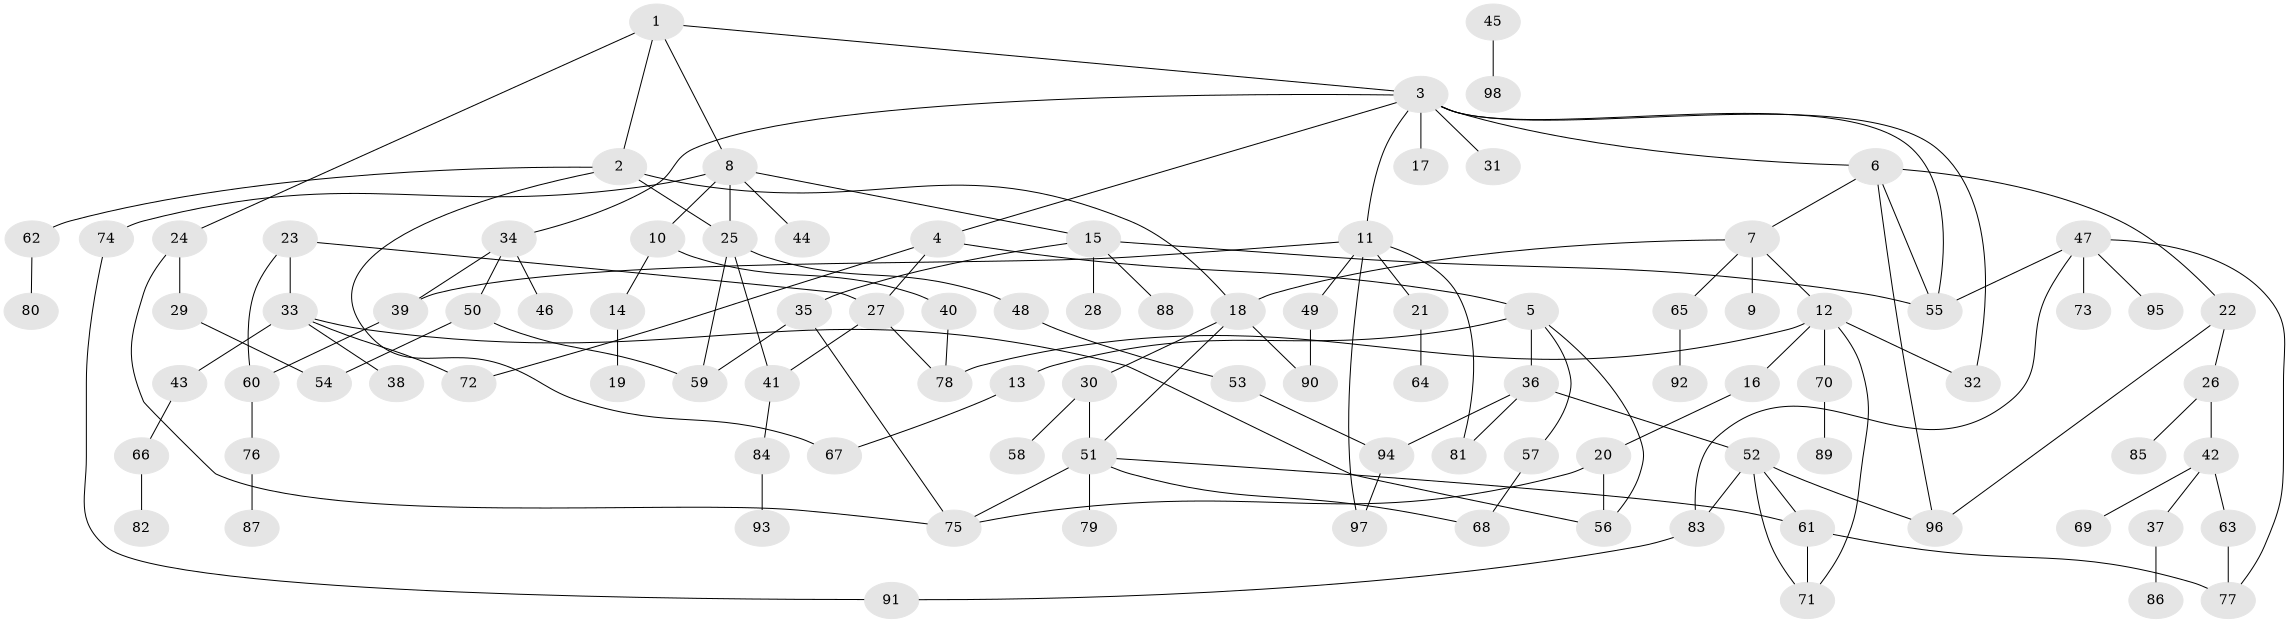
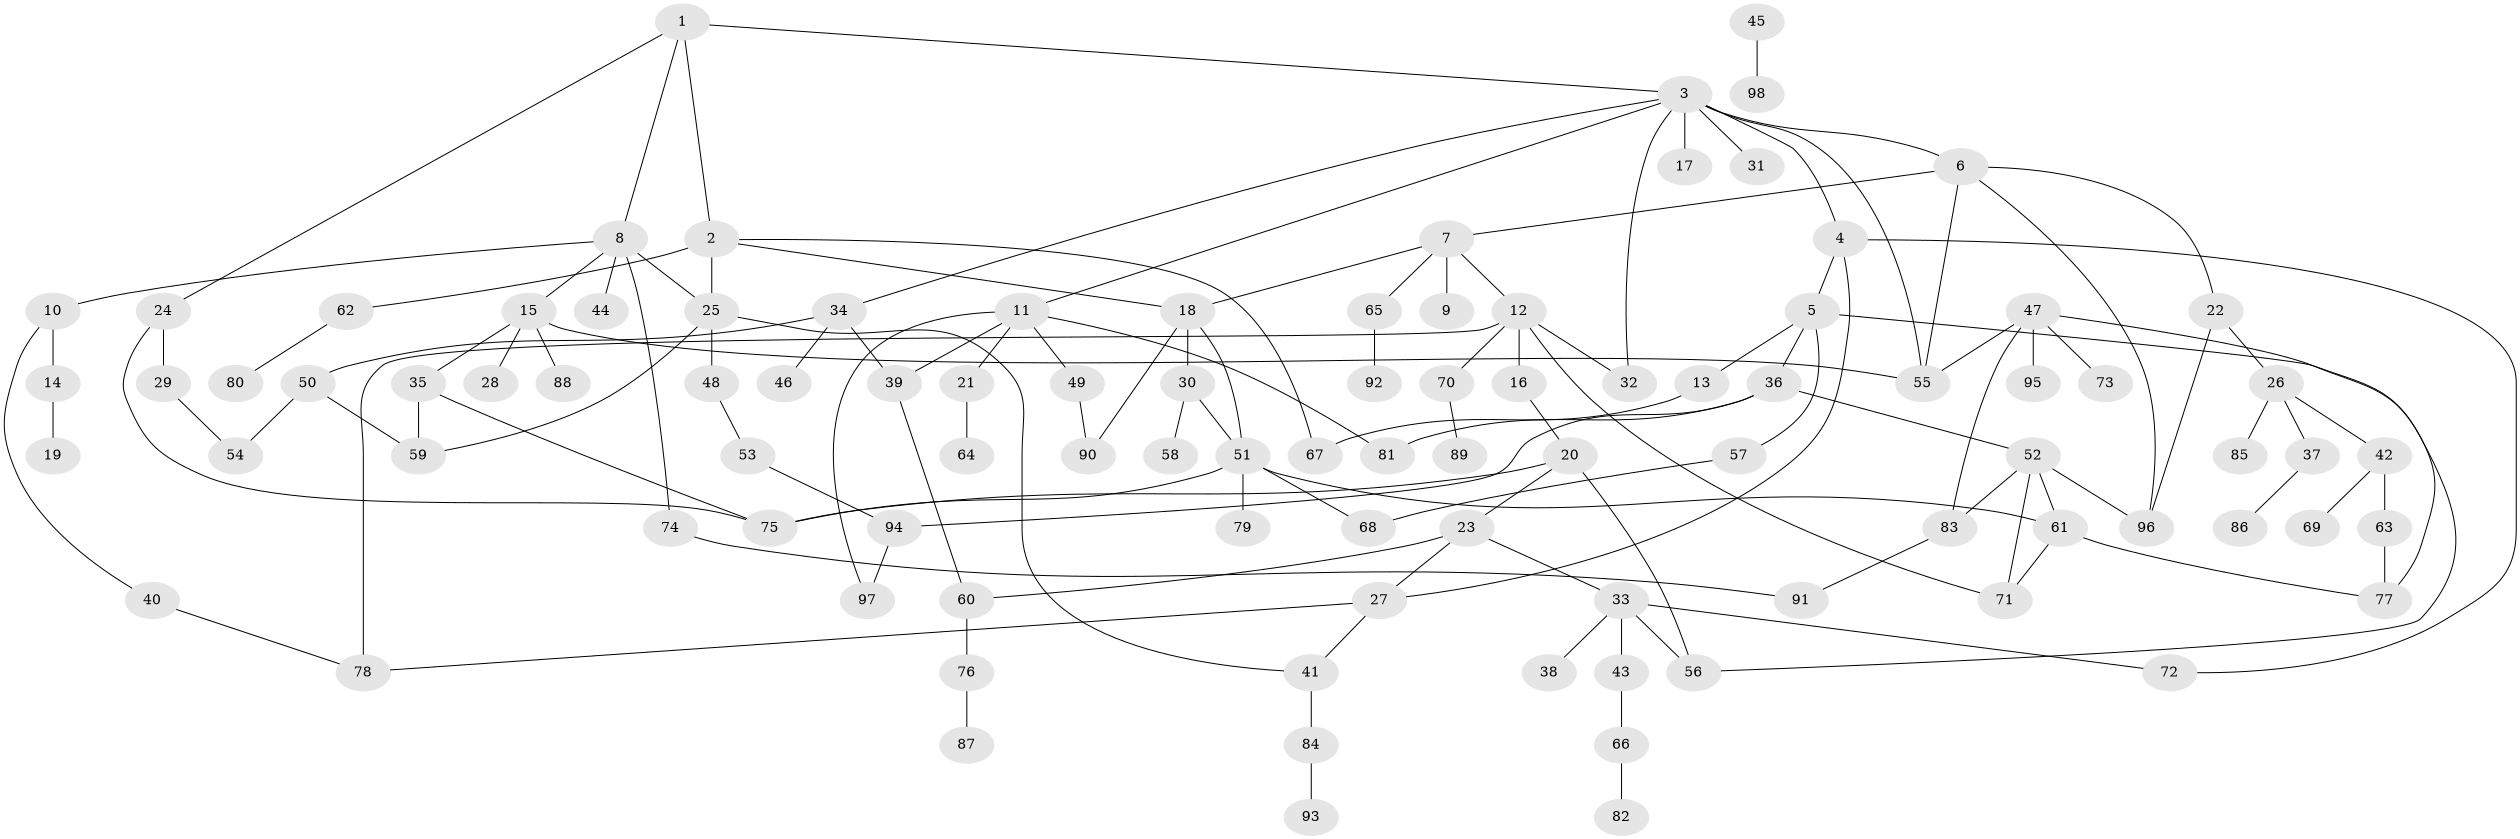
none -> (1532, 483)
(2184, 492) -> (2294, 420)
